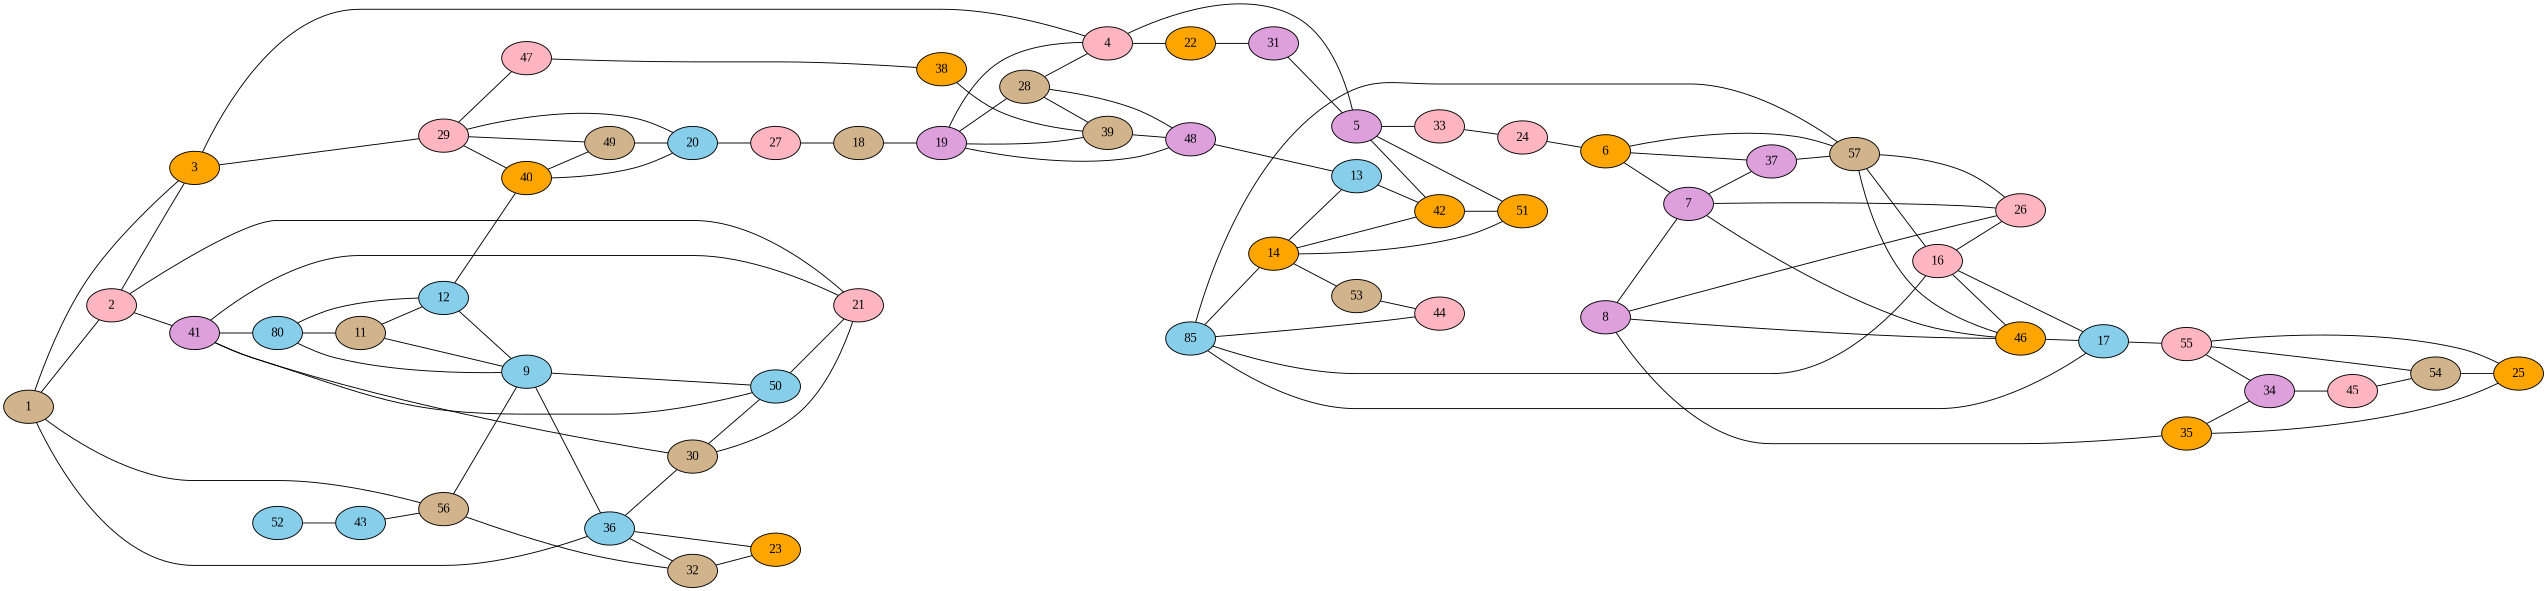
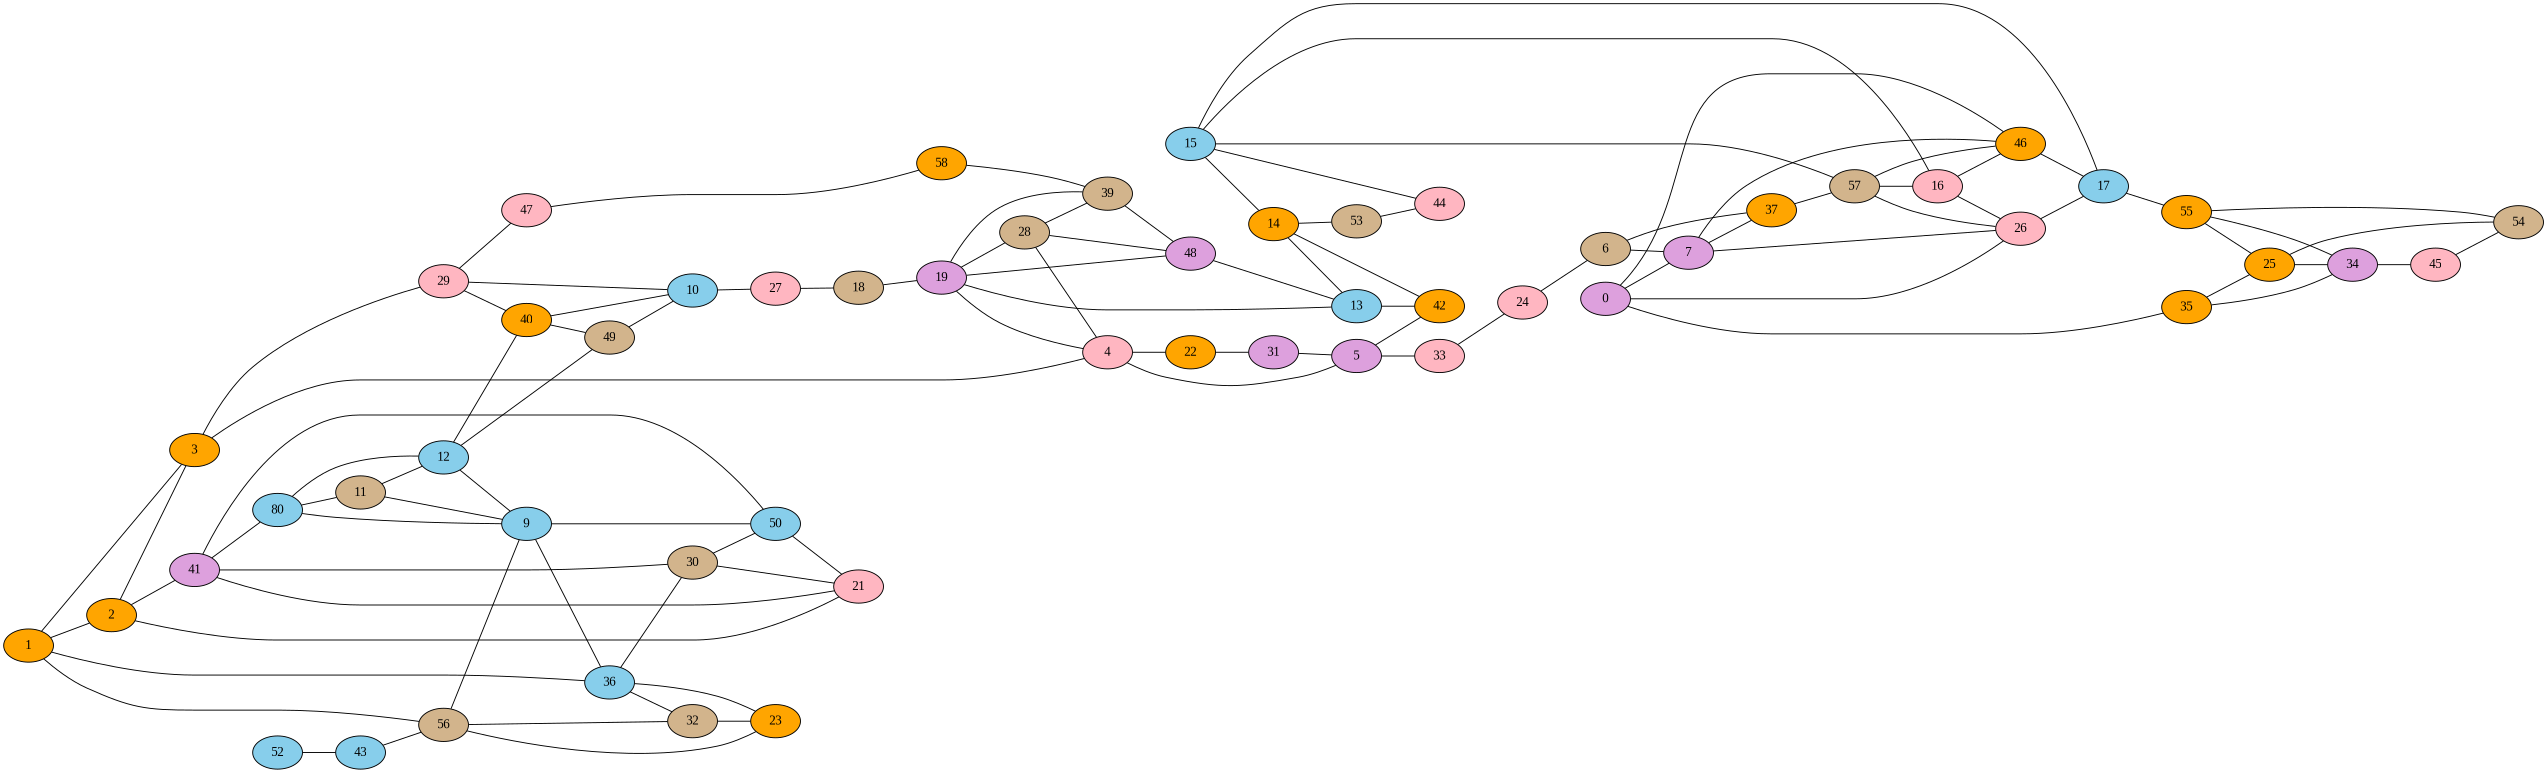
(942, 69) -> (942, 163)
(1731, 134) -> none
(527, 139) -> (527, 397)
(693, 143) -> (693, 290)
(1606, 151) -> (1606, 249)
(1772, 161) -> (1772, 210)
(1523, 211) -> none
none -> (2311, 265)
(2021, 301) -> (2062, 207)
(112, 305) -> (112, 615)
none -> (1147, 310)
(1606, 317) -> (1606, 299)
(1191, 339) -> (1191, 144)
(2187, 344) -> (2187, 212)
(29, 407) -> (29, 646)
none -> (612, 753)
